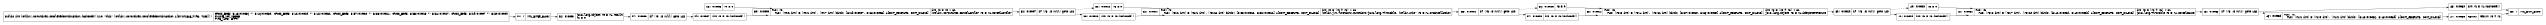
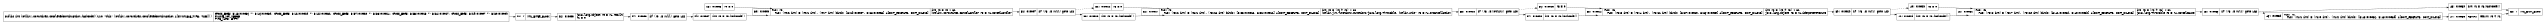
(2484, 7) -> (2484, 7)
(1498, 12) -> (1498, 12)
